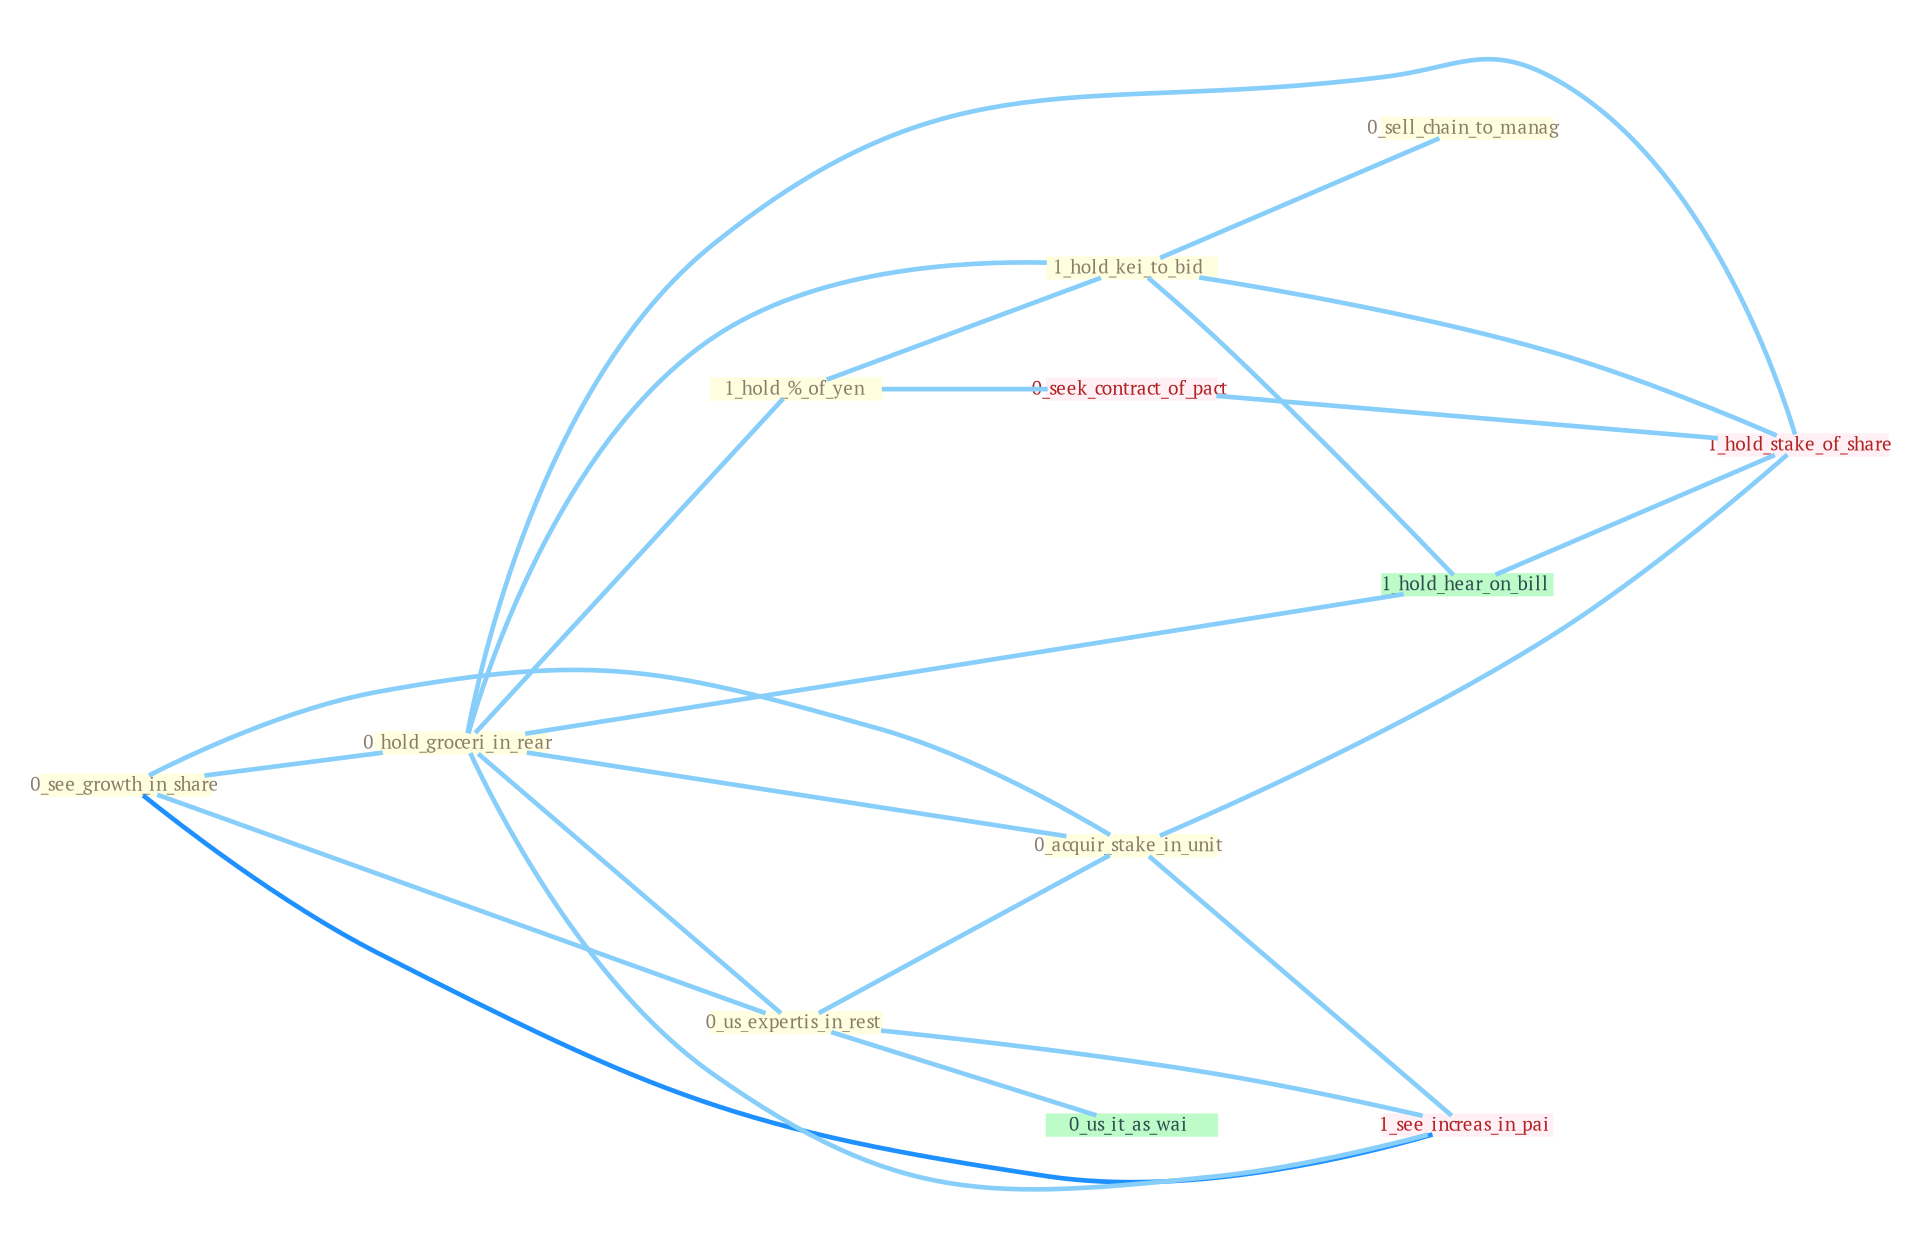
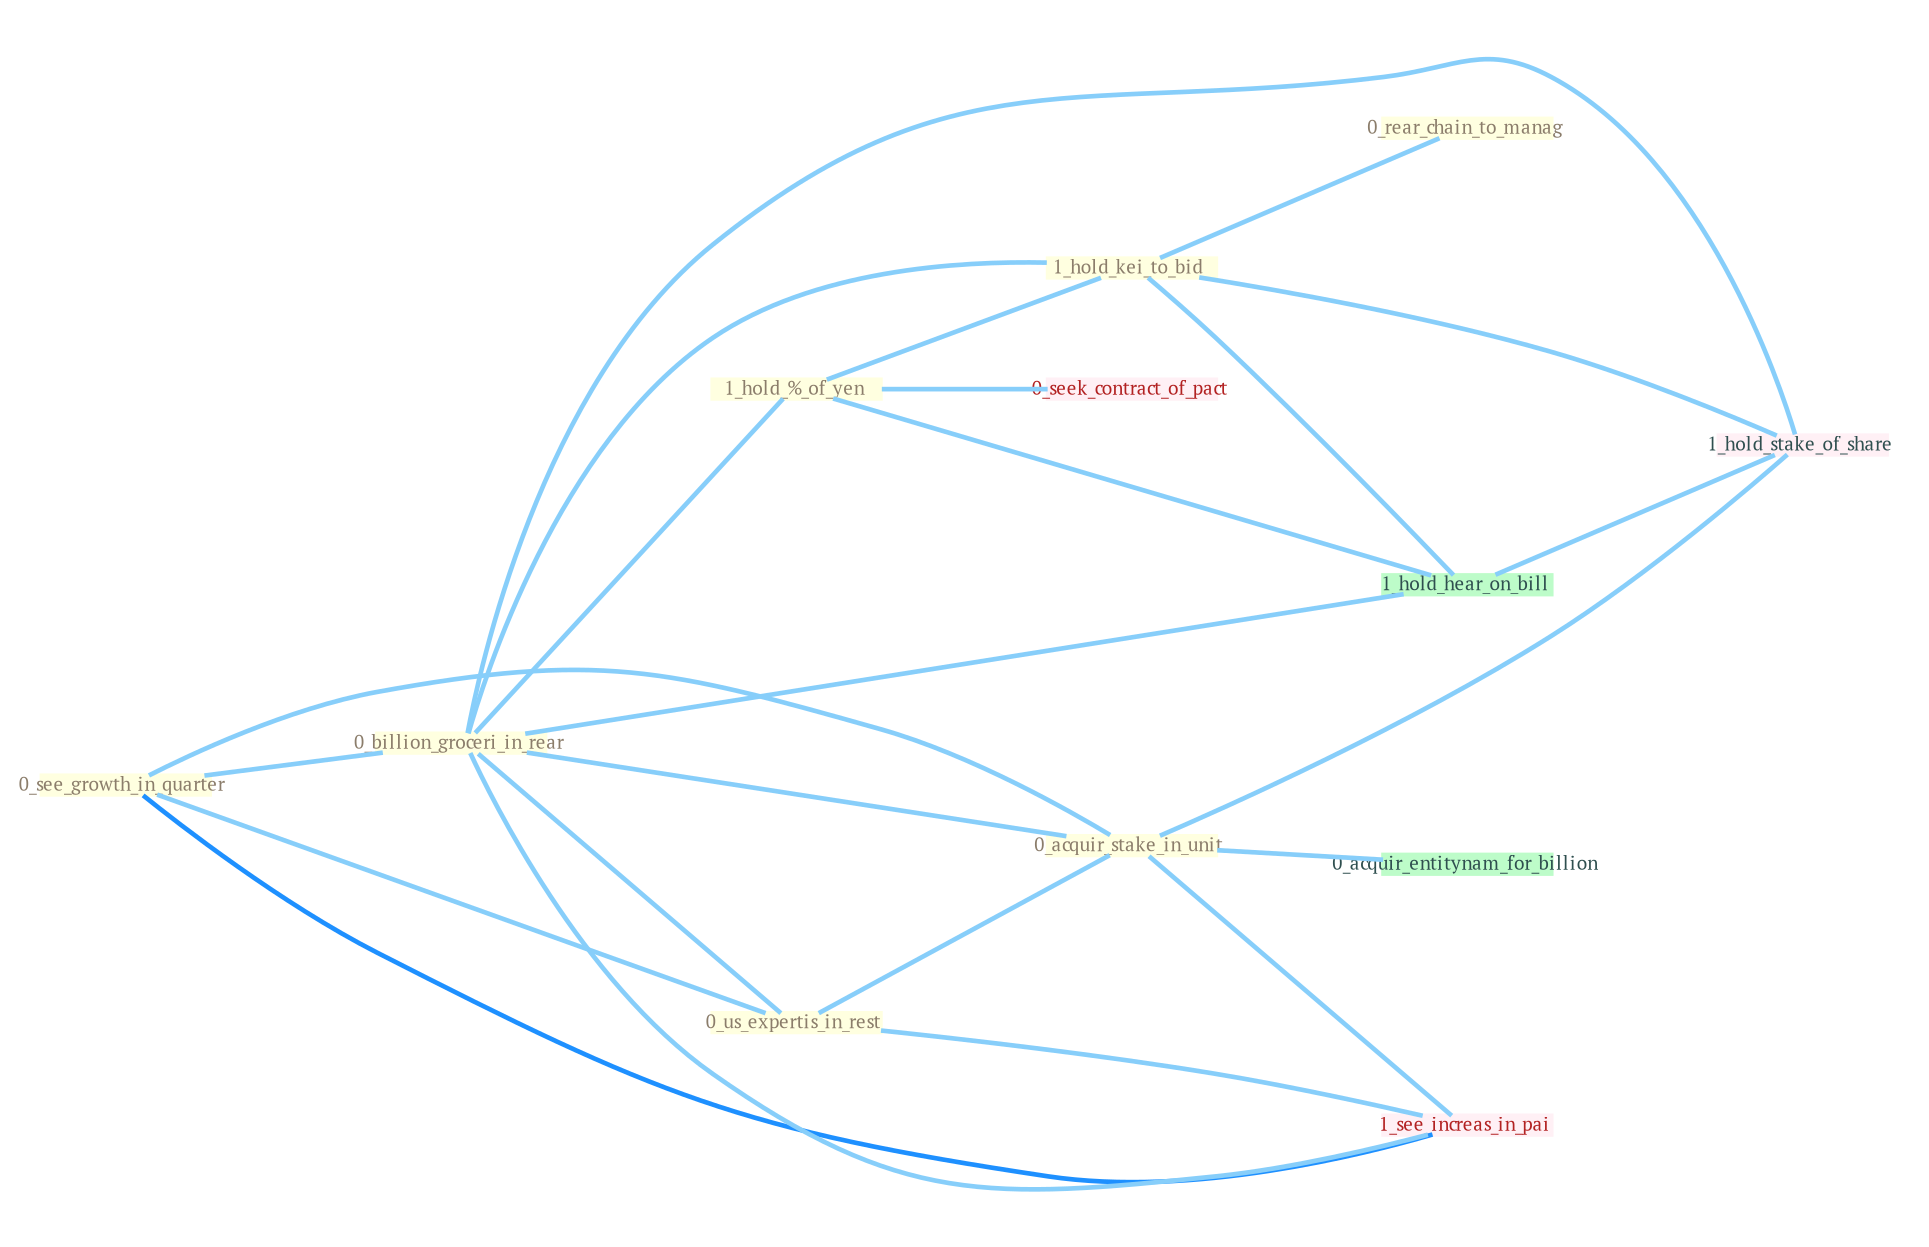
(1467, 128) -> (1467, 128)
(1467, 417) -> none
(1803, 445) -> (1803, 445)
none -> (1132, 487)
(461, 743) -> (461, 743)
(126, 785) -> (126, 785)
none -> (1467, 864)
(1132, 1125) -> none
